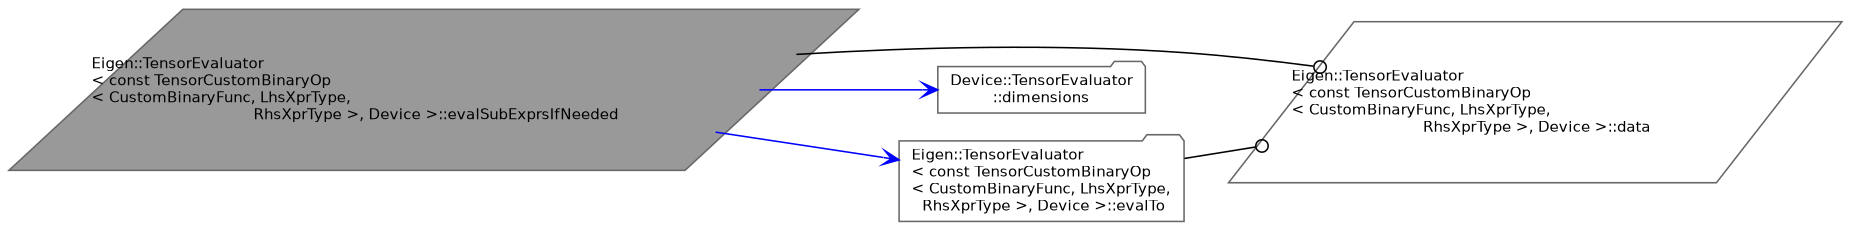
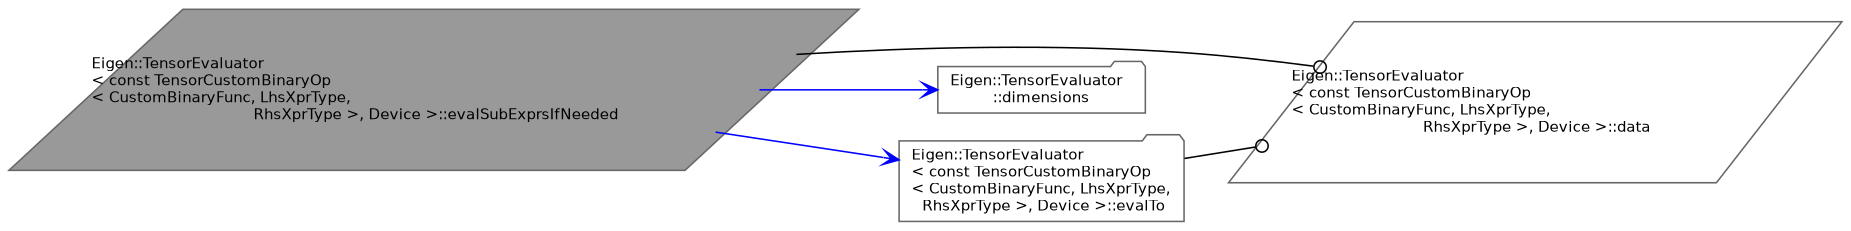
(1042, 90) -> (1042, 90)
